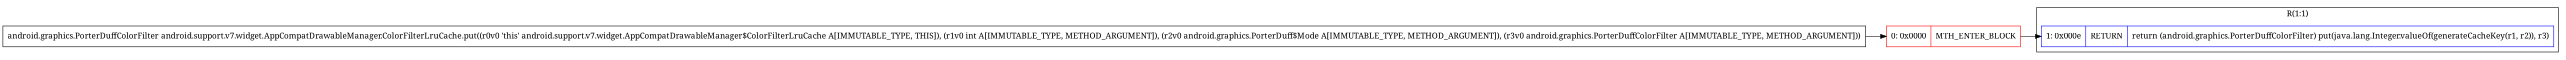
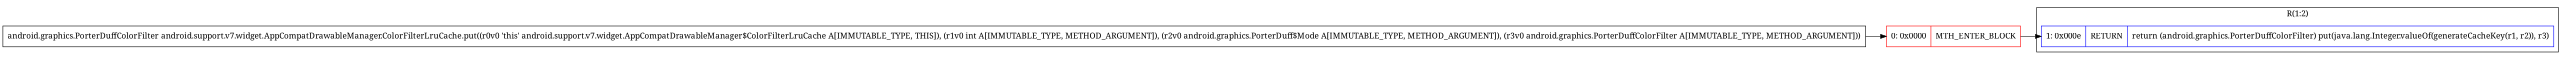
(2298, 14) -> (2298, 14)
